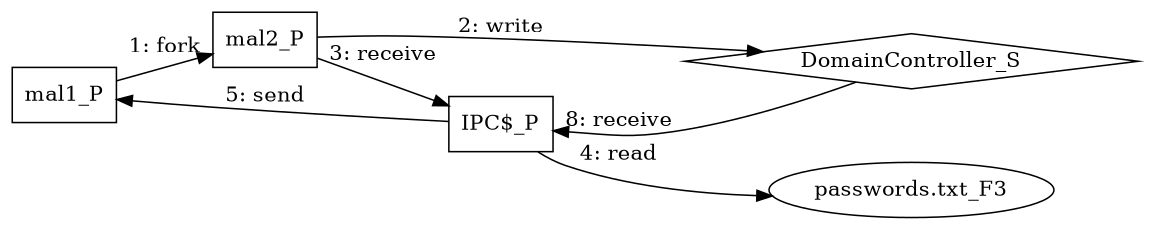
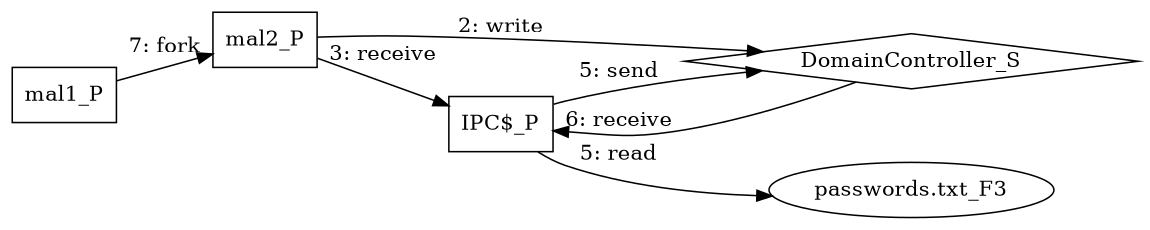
(165, 47) -> (165, 47)
(291, 112) -> (649, 85)
(619, 120) -> (619, 120)
(619, 154) -> (619, 154)
